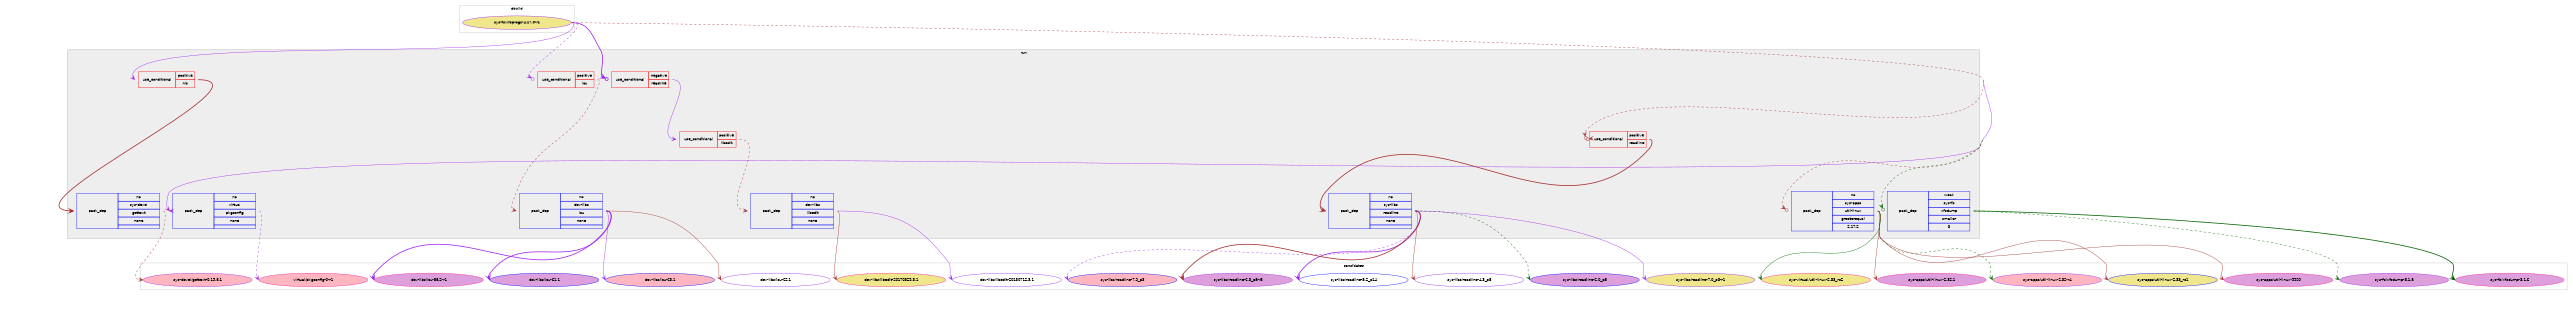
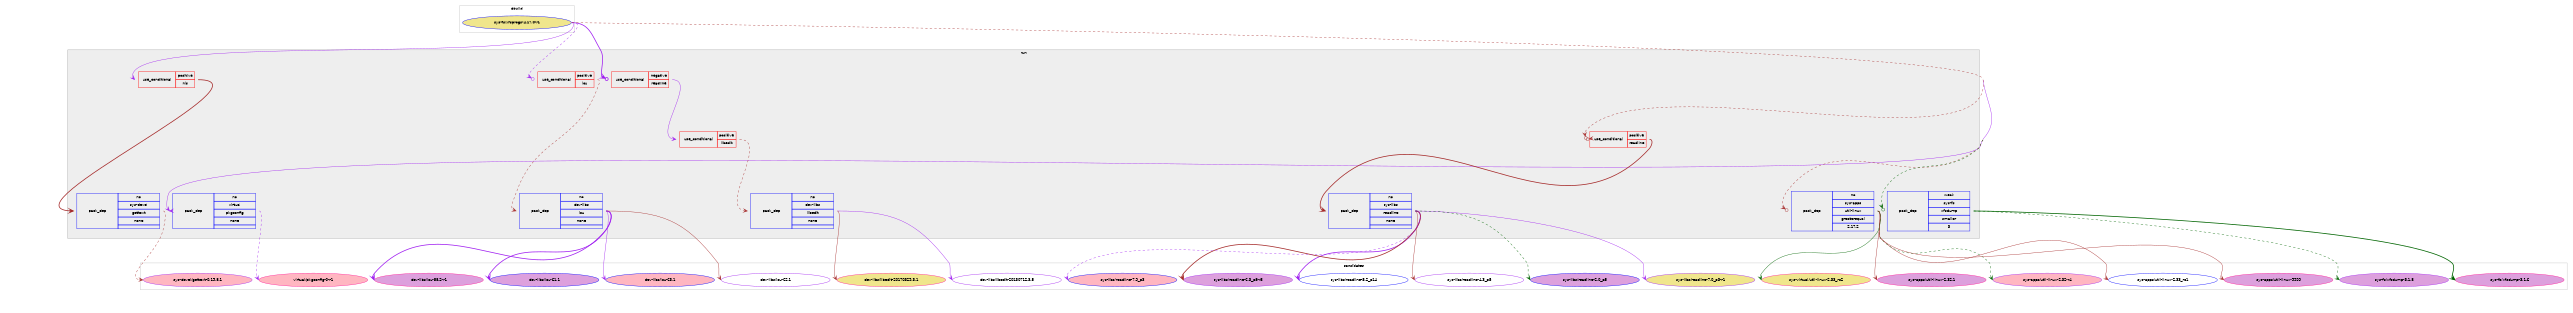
(517, 23) -> (517, 23)
(1007, 280) -> (1007, 280)
(2163, 280) -> (2163, 280)
